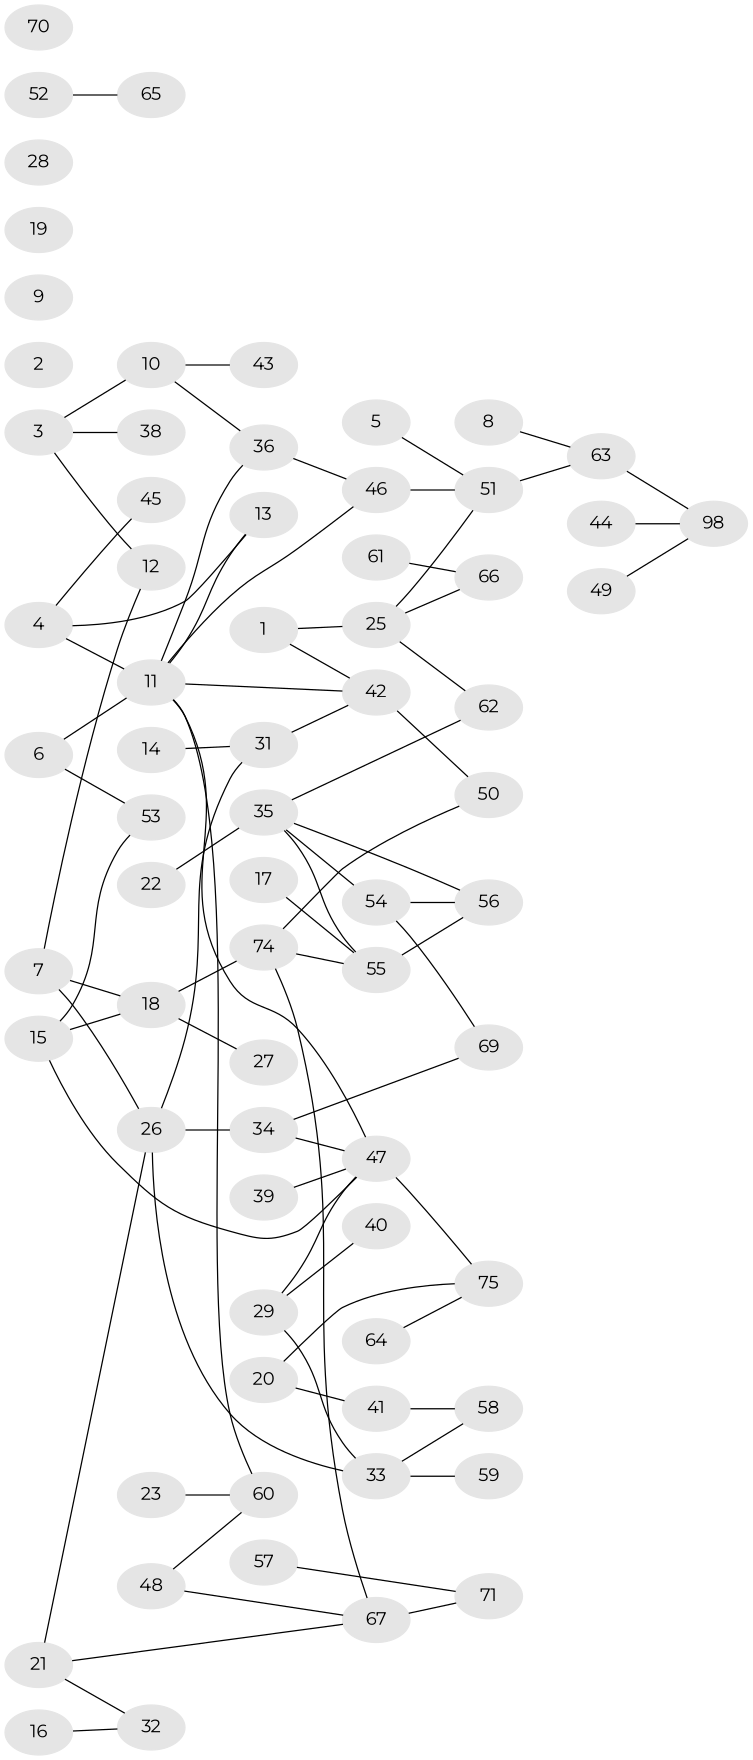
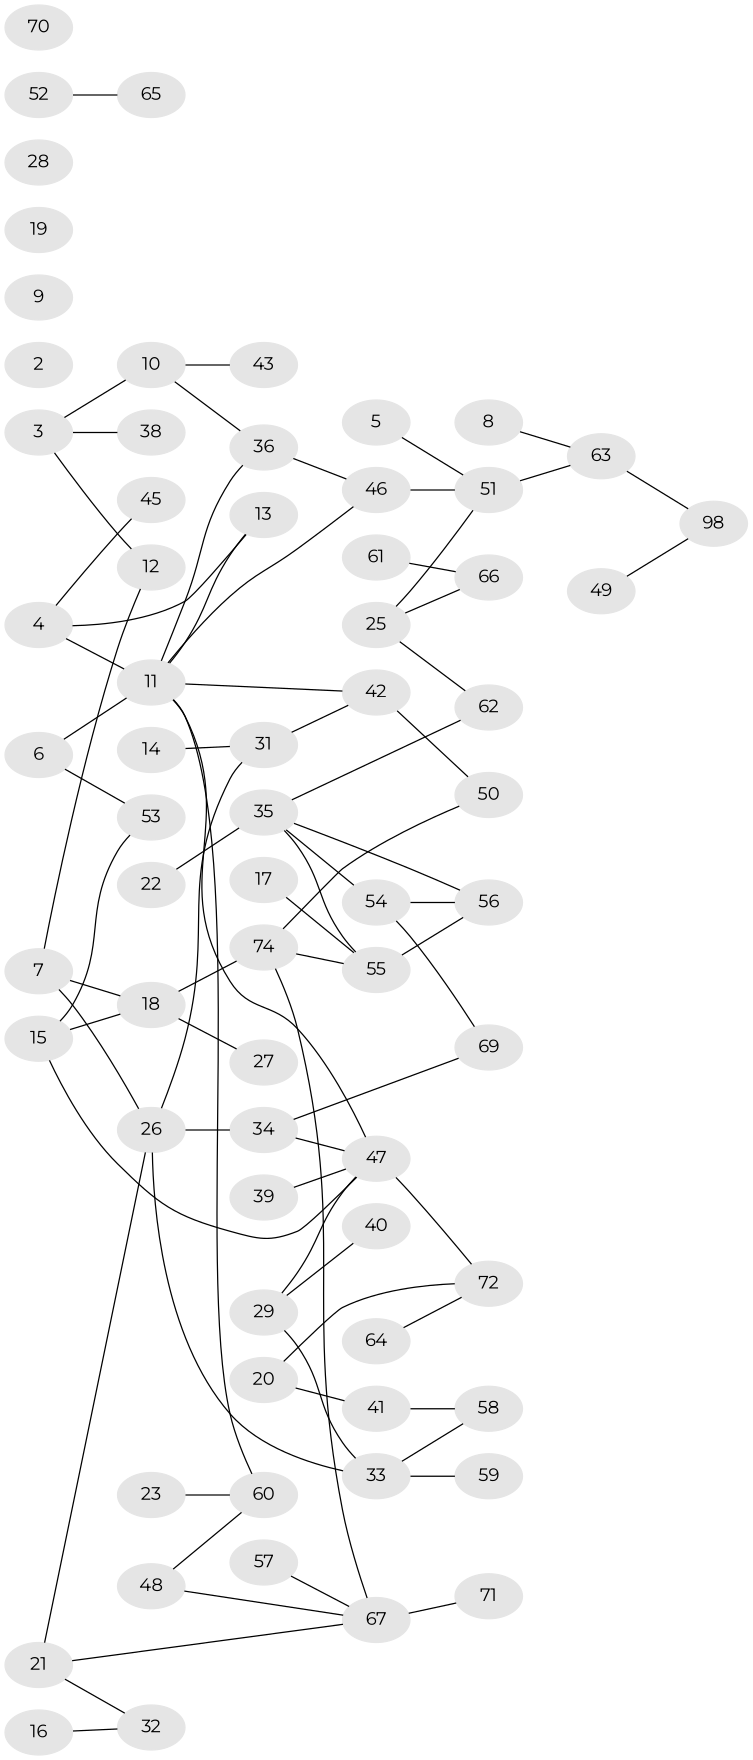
(601, 524) -> none
(264, 630) -> none
(489, 1284) -> (489, 1284)
(376, 1579) -> (320, 1591)
